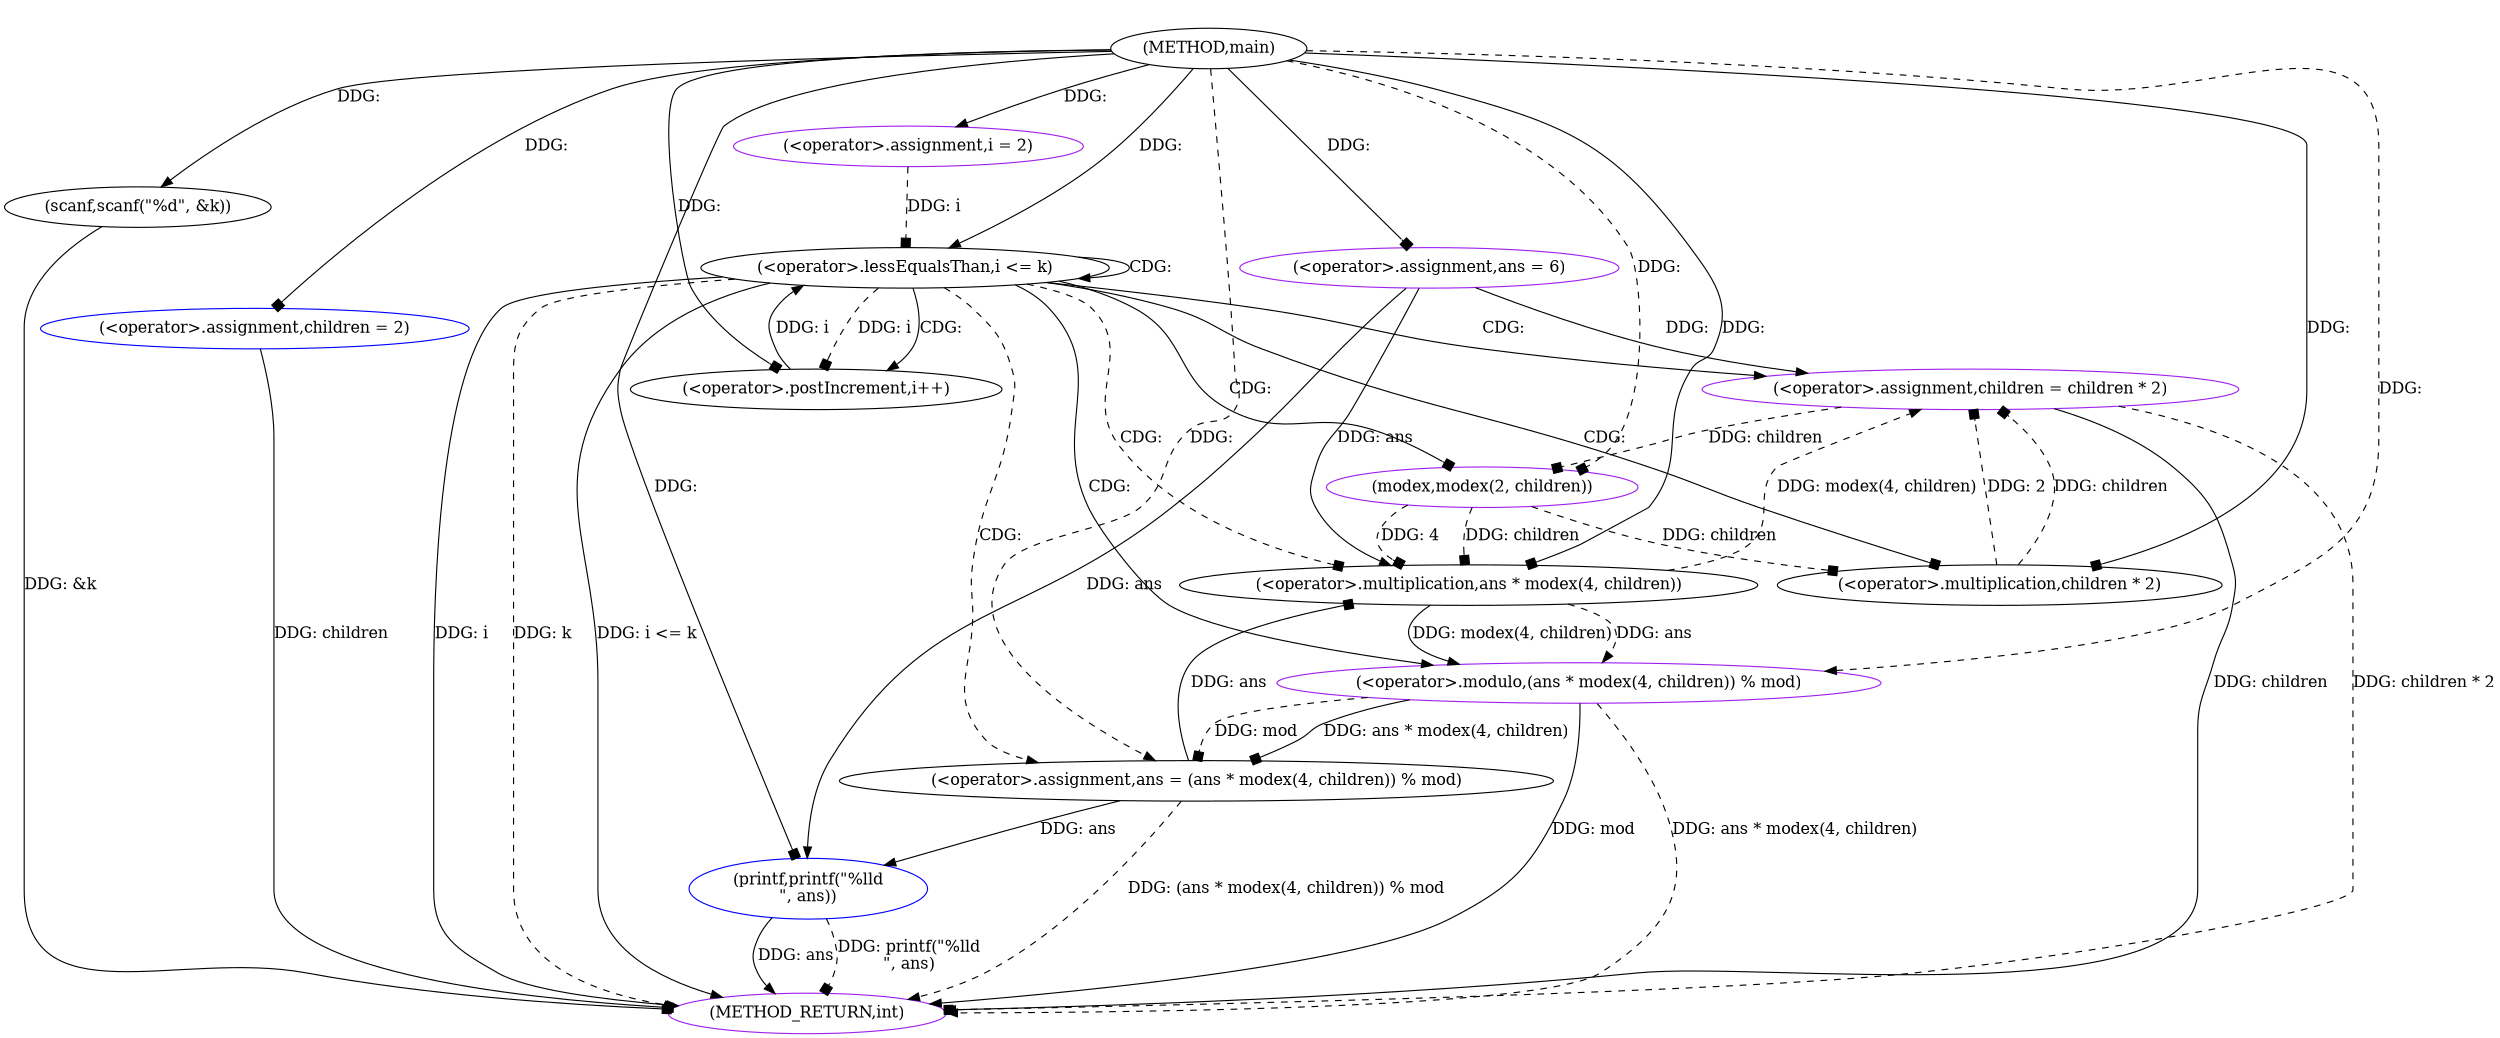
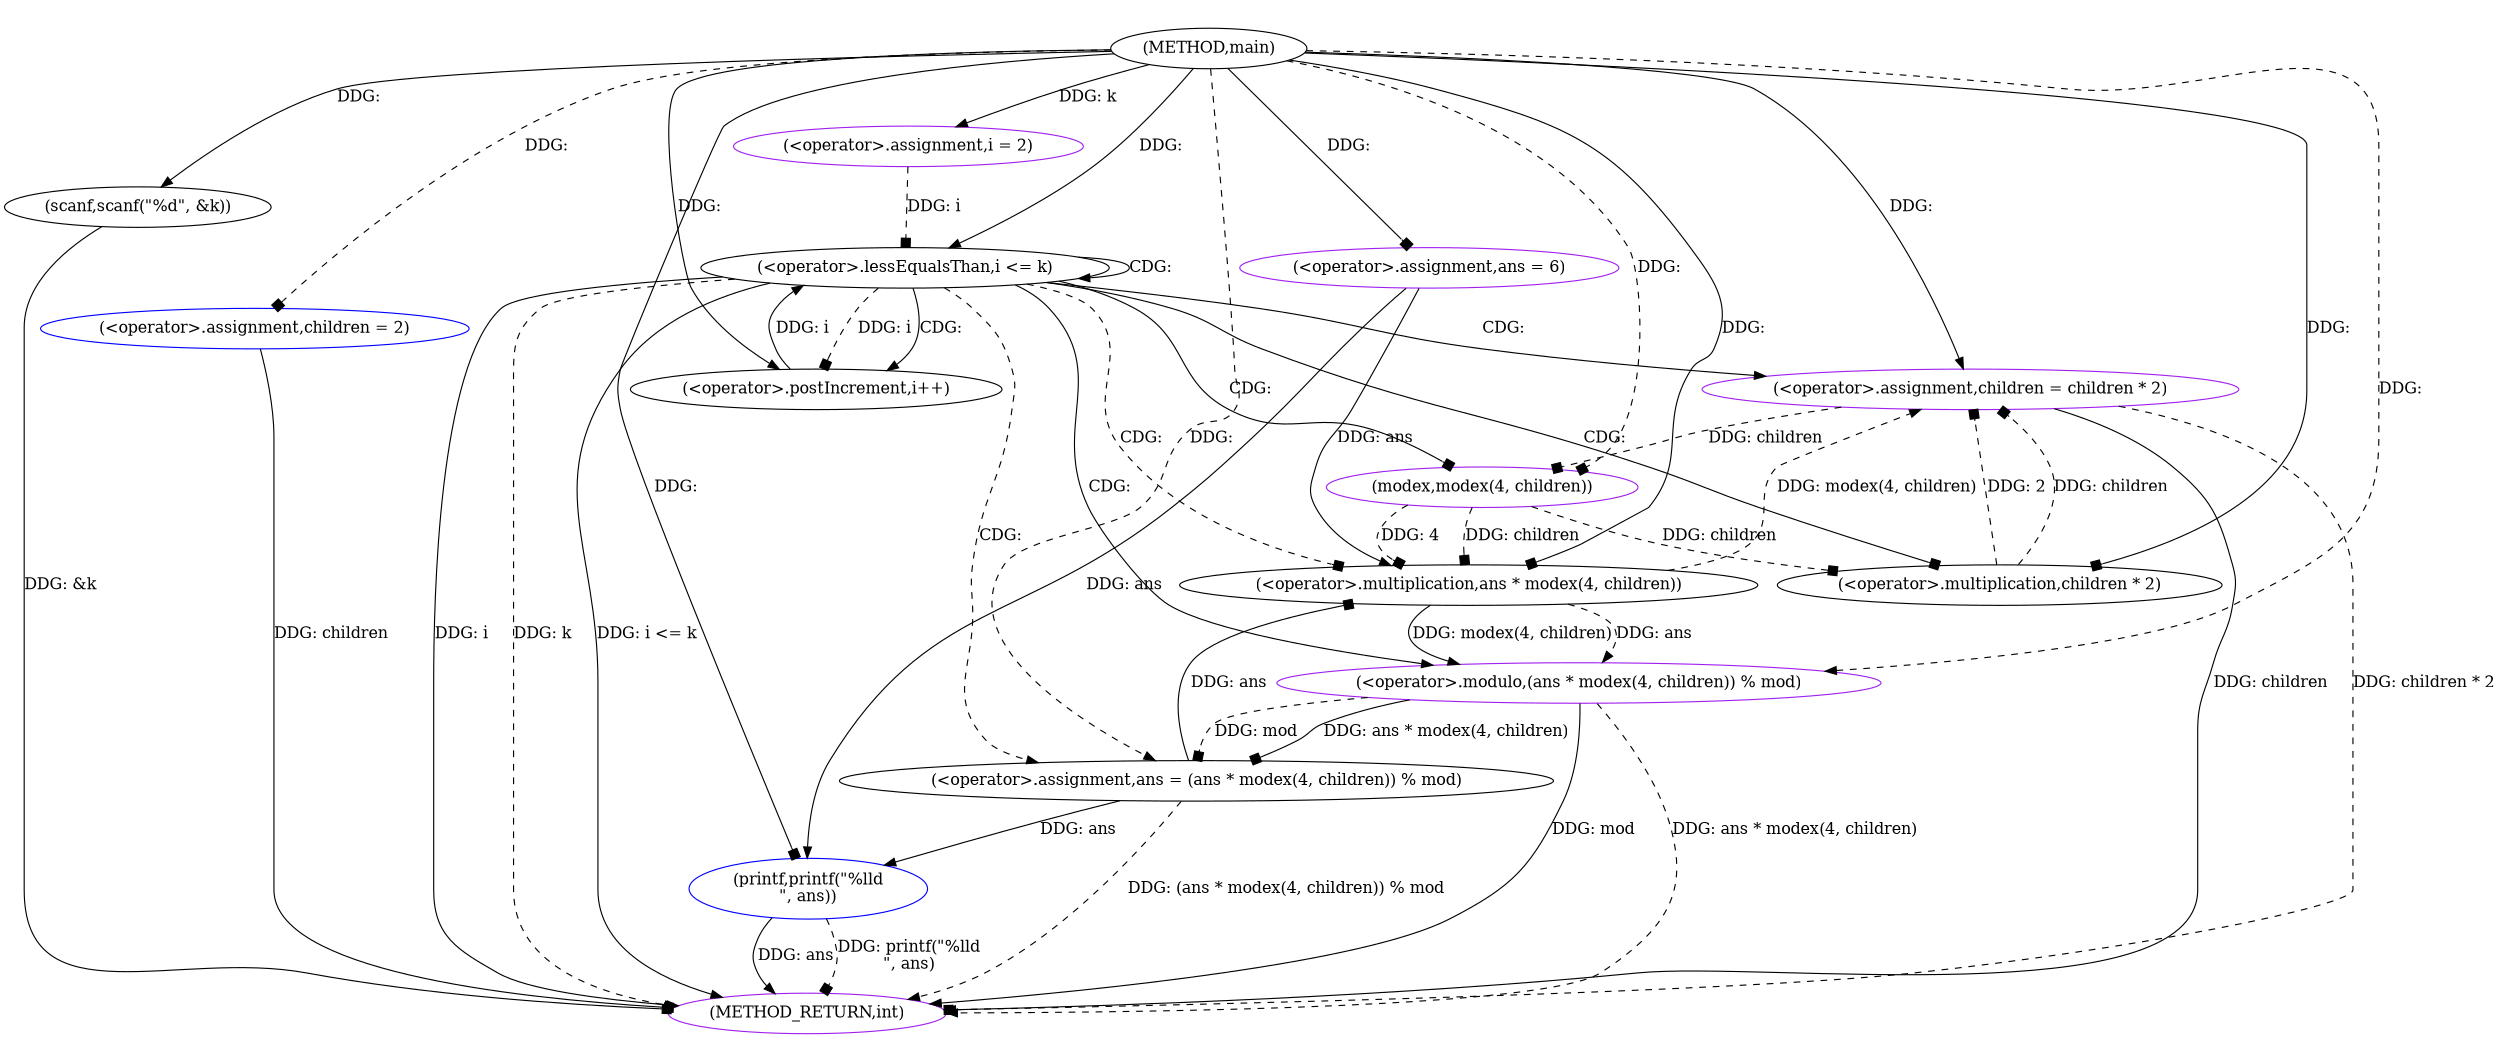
(665, 77) -> (665, 77)
(683, 86) -> (683, 86)
(1088, 97) -> (1088, 97)
(1625, 338) -> (1722, 80)
(1482, 487) -> (1482, 487)
